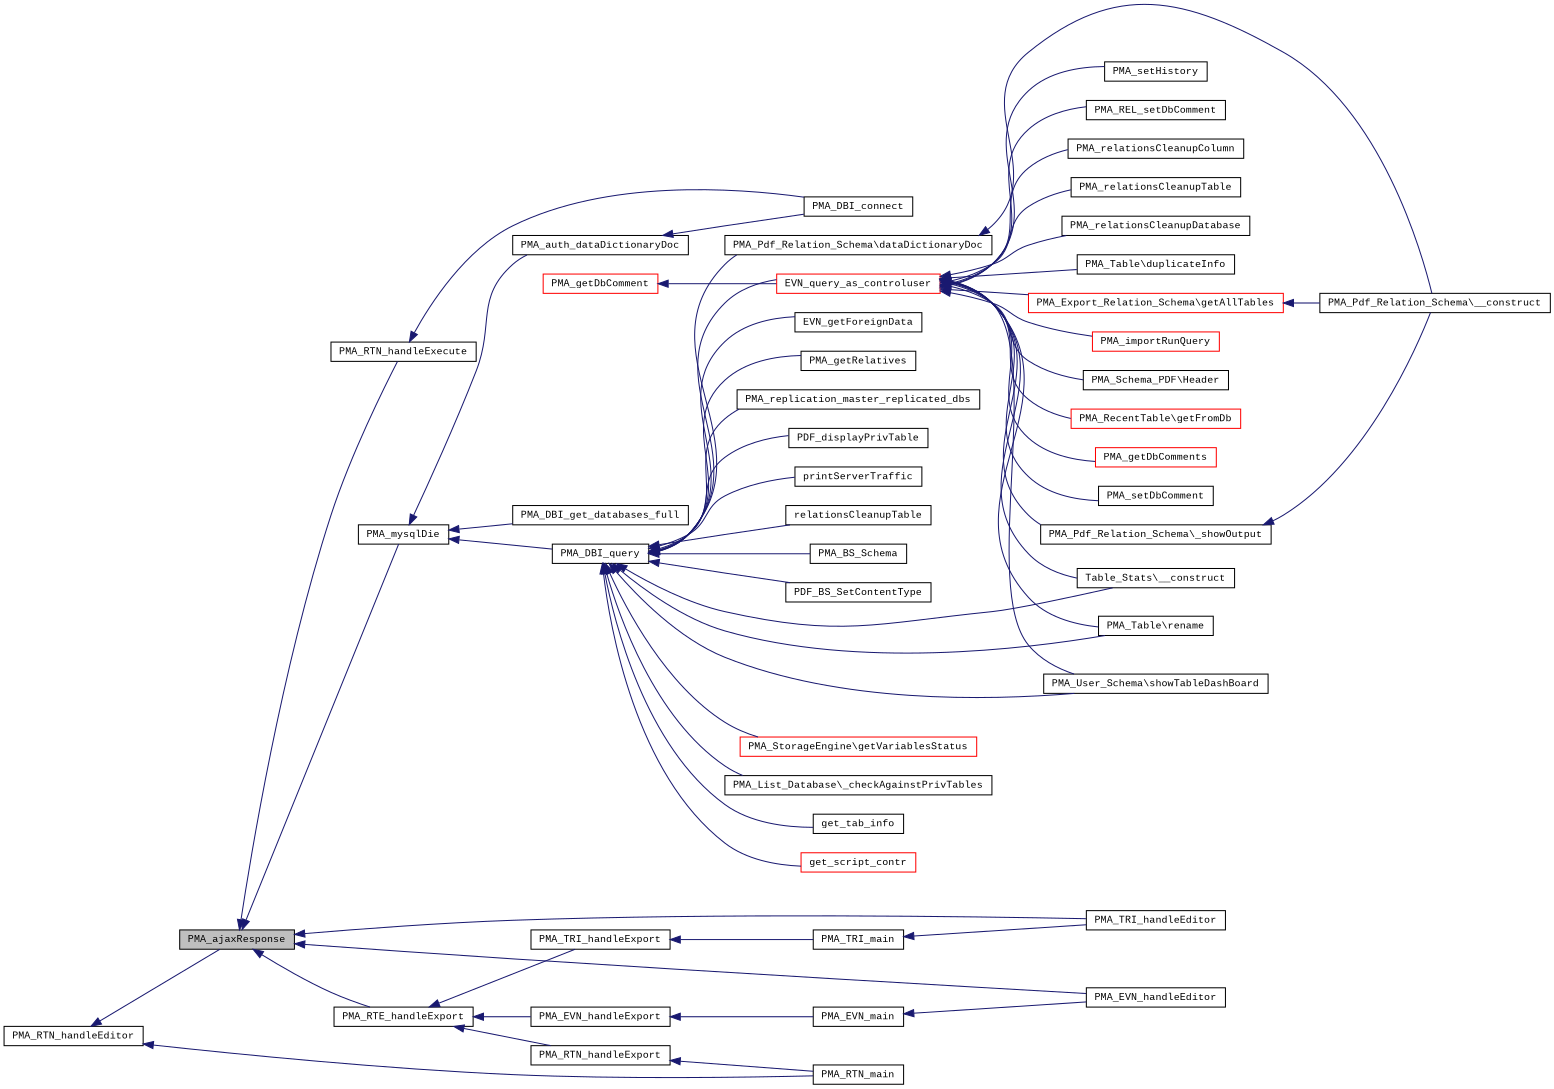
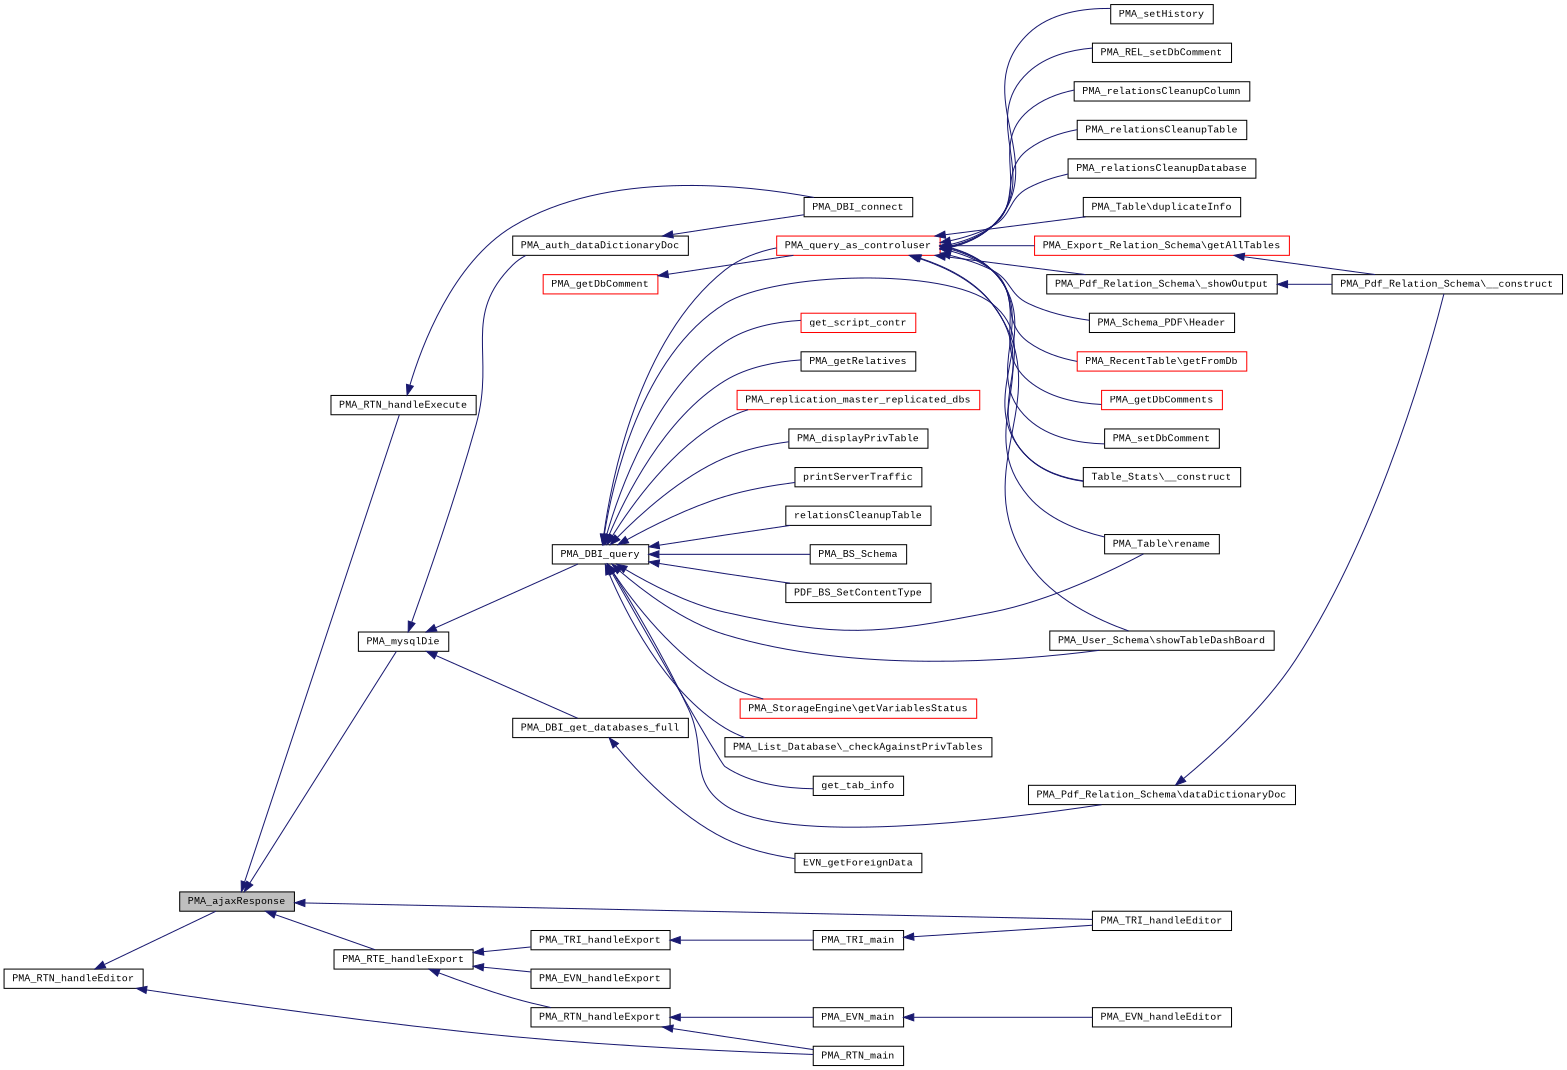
(858, 284) -> (858, 246)
(1156, 342) -> none
(706, 370) -> (695, 820)
(858, 399) -> (858, 400)
(858, 438) -> (858, 439)
(695, 970) -> none
(747, 1017) -> (747, 1017)
